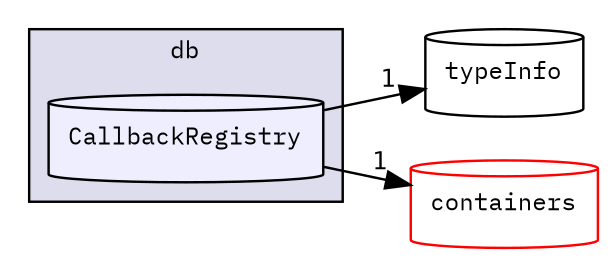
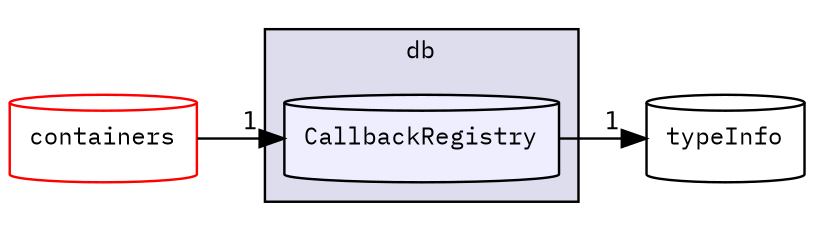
(358, 174) -> (228, 139)
